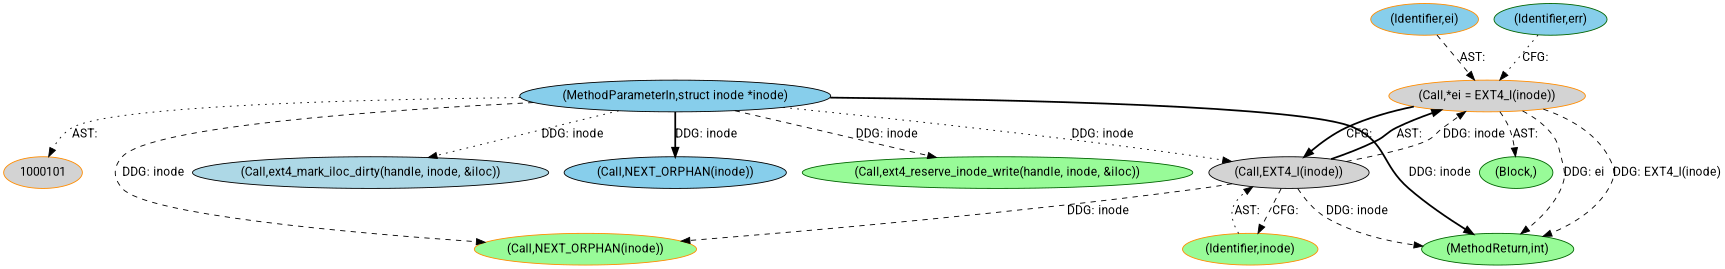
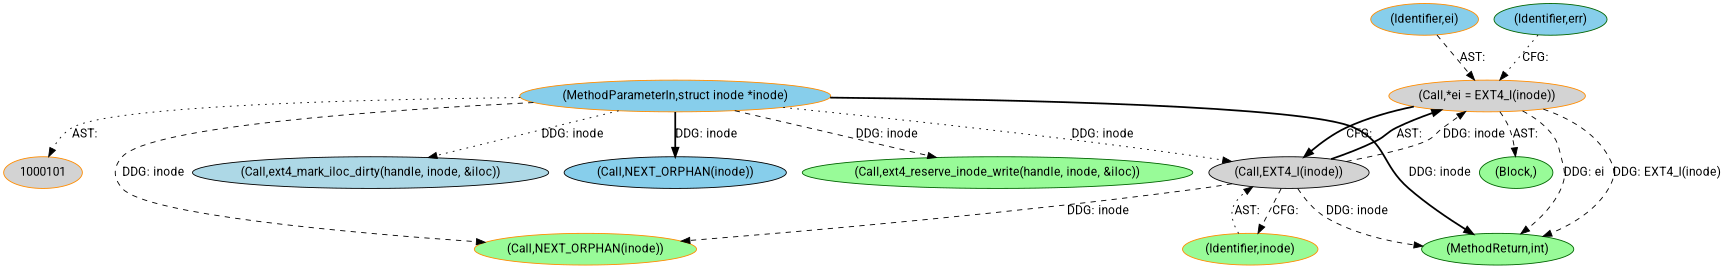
(675, 96) -> (675, 96)
